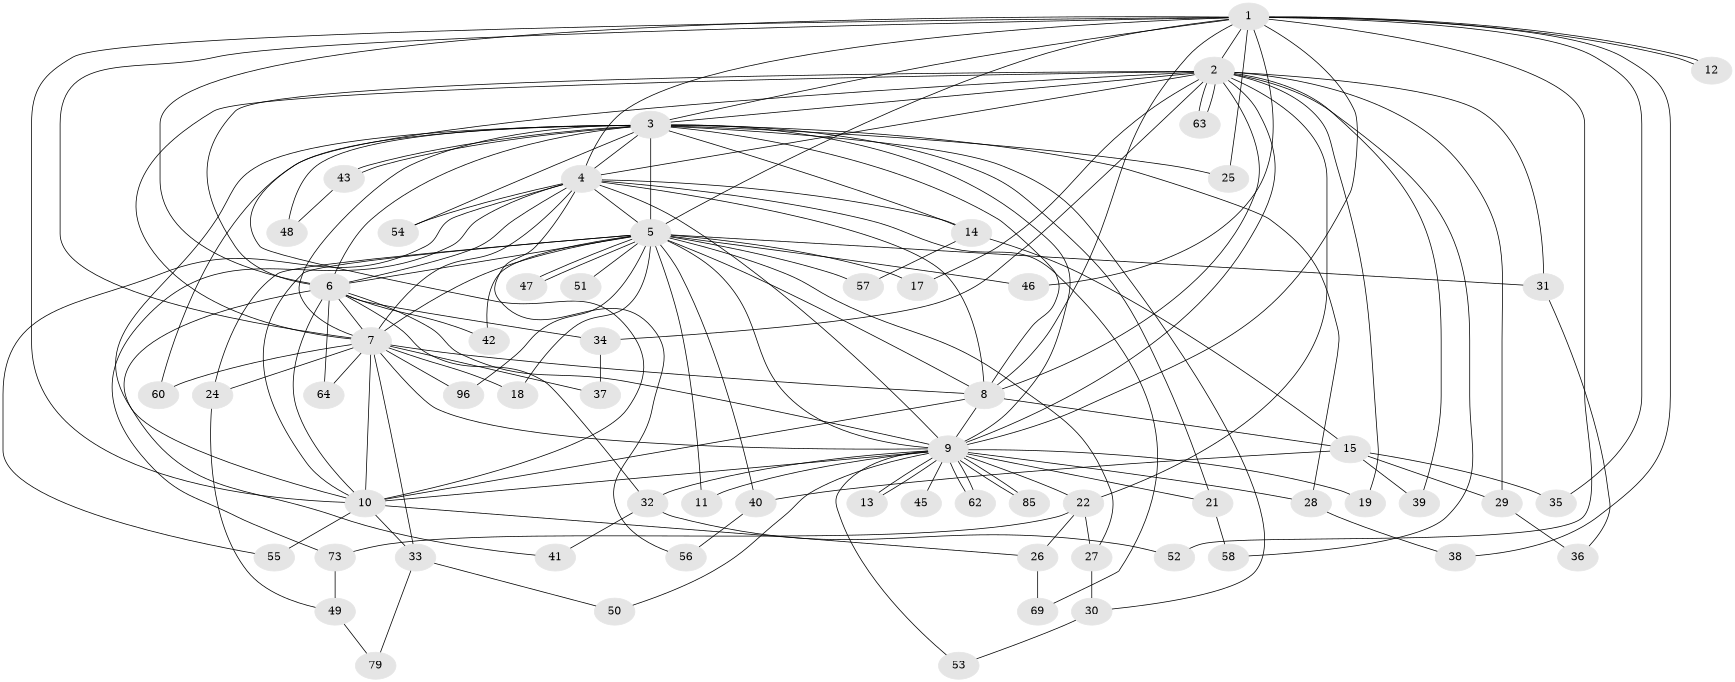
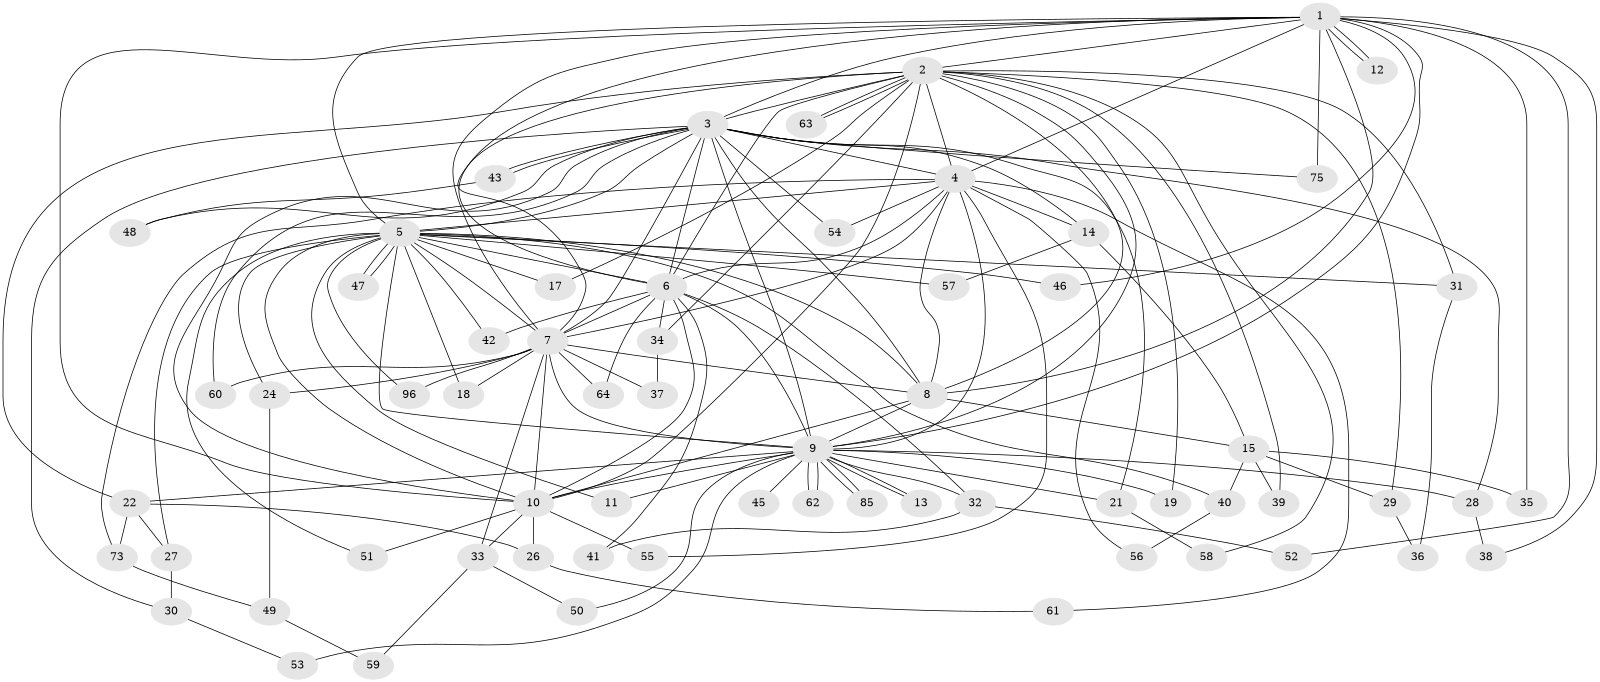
(1229, 179) -> (1317, 179)
none -> (460, 527)
(1038, 612) -> (1053, 612)
(376, 666) -> (373, 666)
